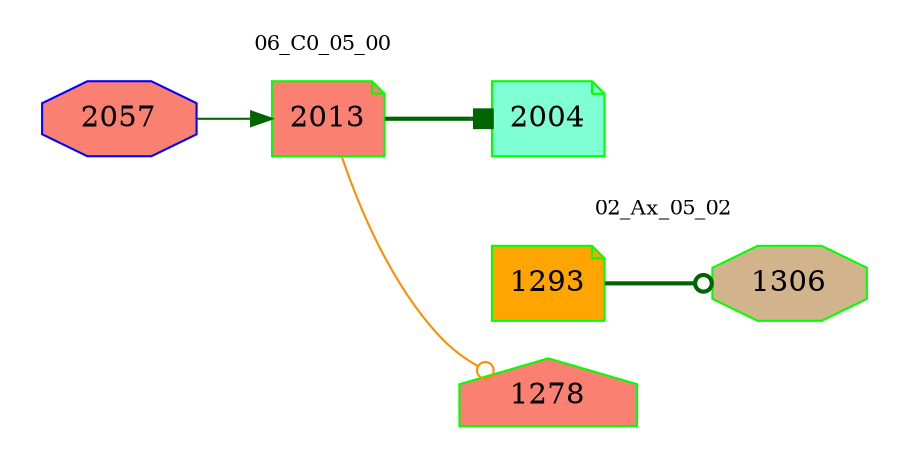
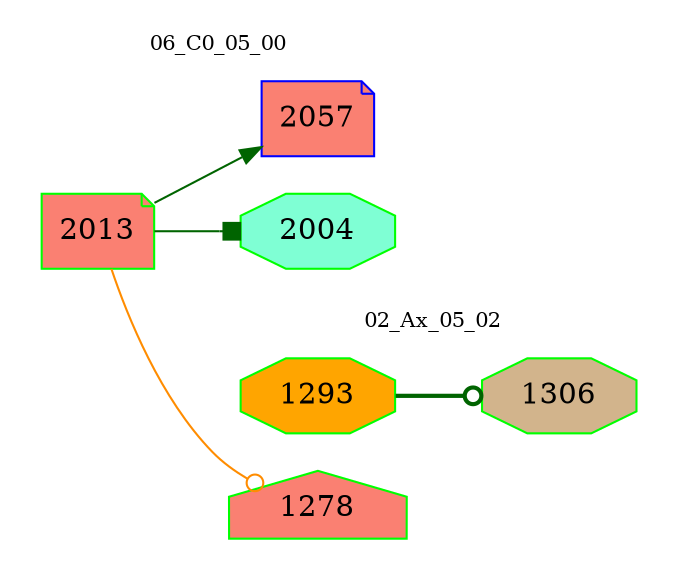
(119, 119) -> (318, 119)
(224, 119) -> (198, 180)
(428, 119) -> (187, 231)
(548, 119) -> (318, 231)
(548, 283) -> (318, 396)
